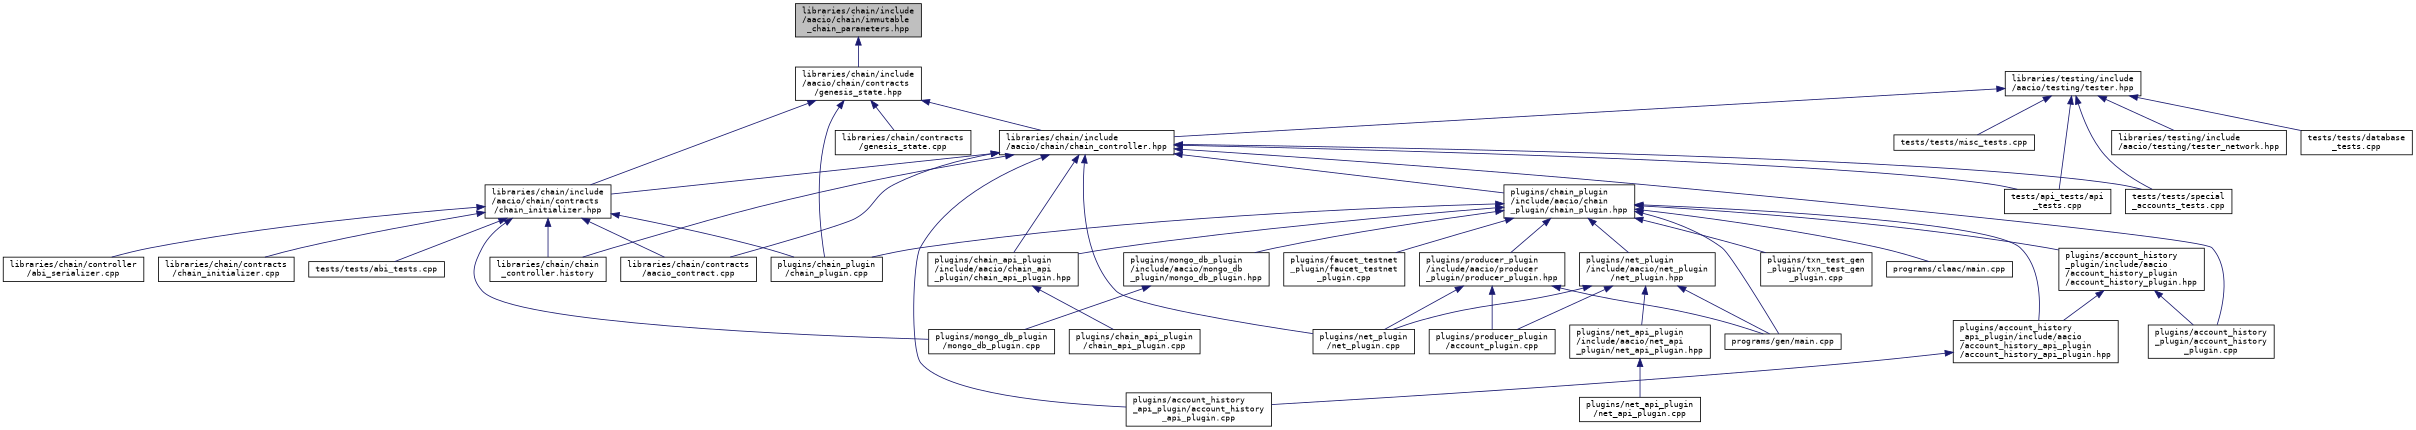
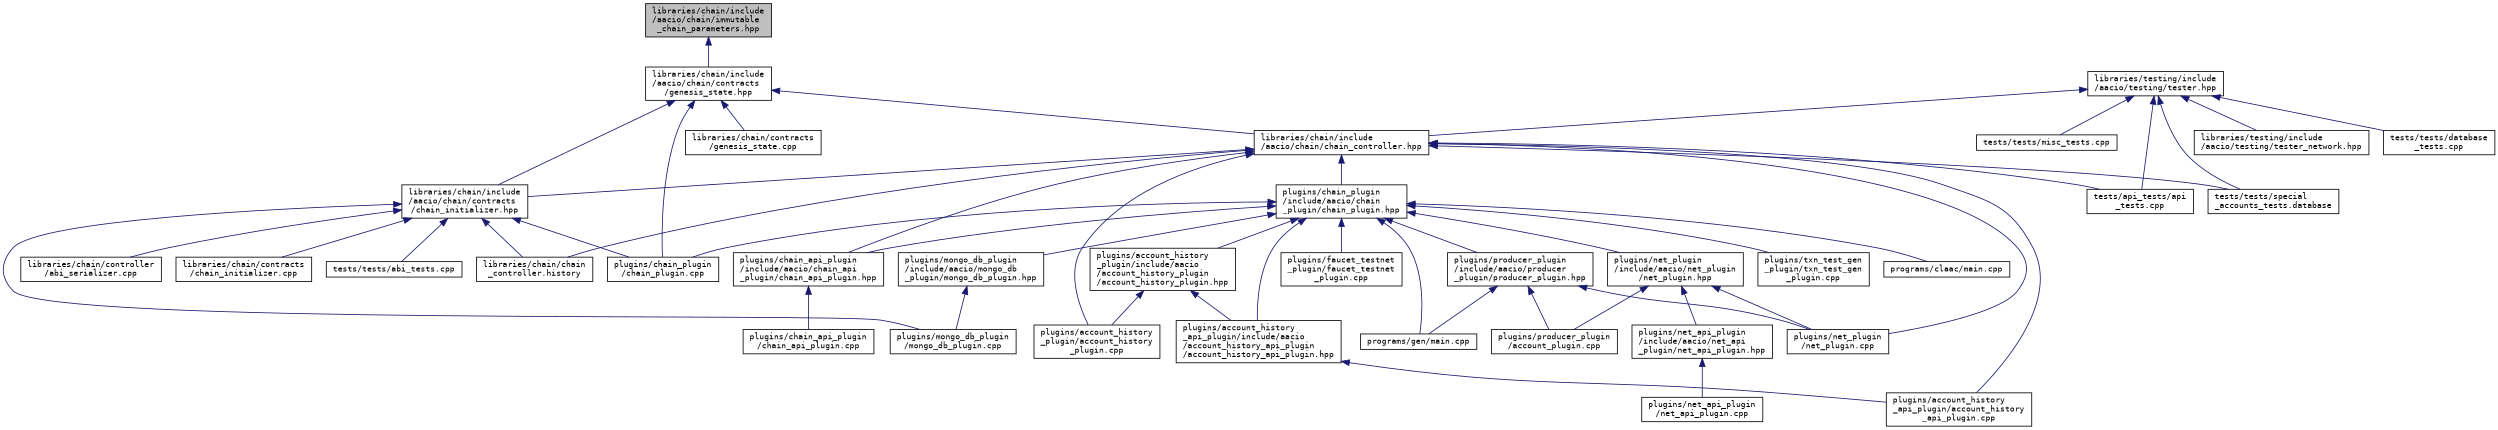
(2179, 202) -> (2273, 202)
(689, 269) -> none
(1727, 312) -> none
